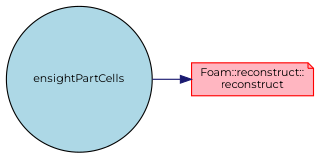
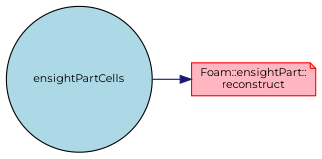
(253, 79) -> (254, 79)
